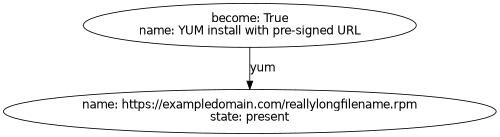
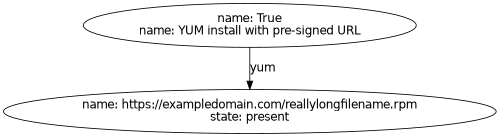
(250, 25) -> (250, 25)
